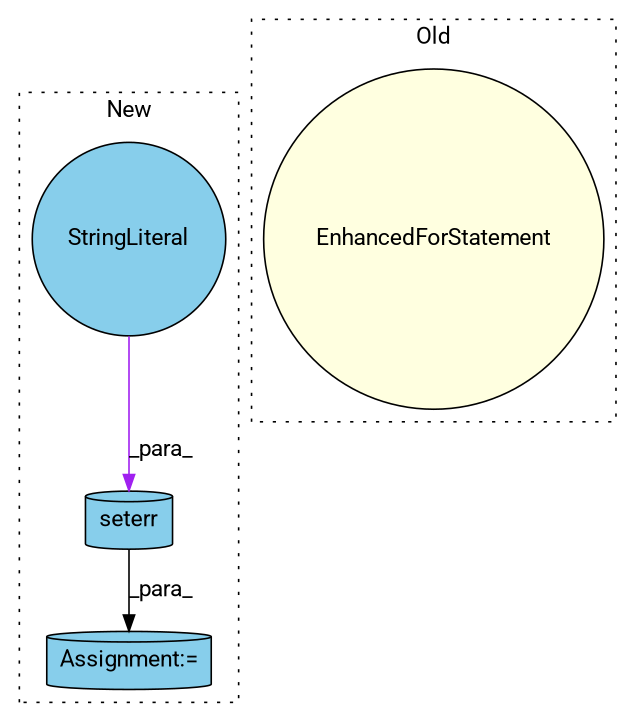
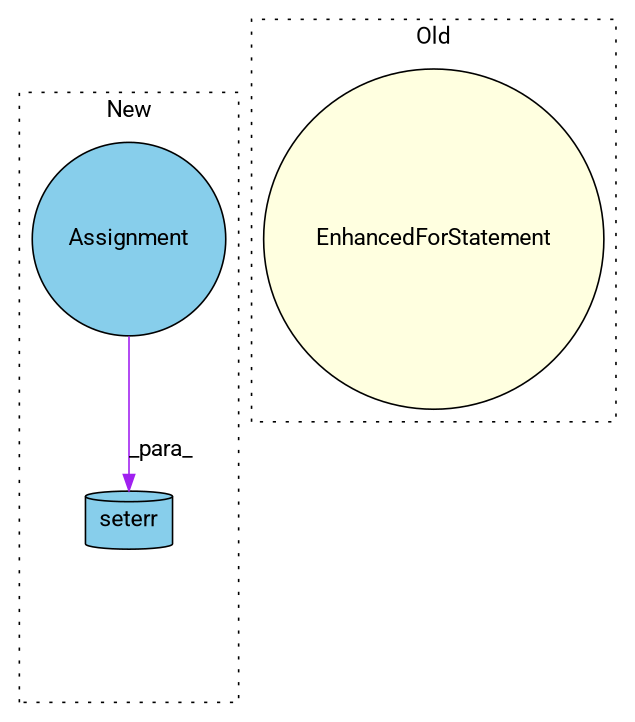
(129, 239) -> (129, 239)
(129, 660) -> none
